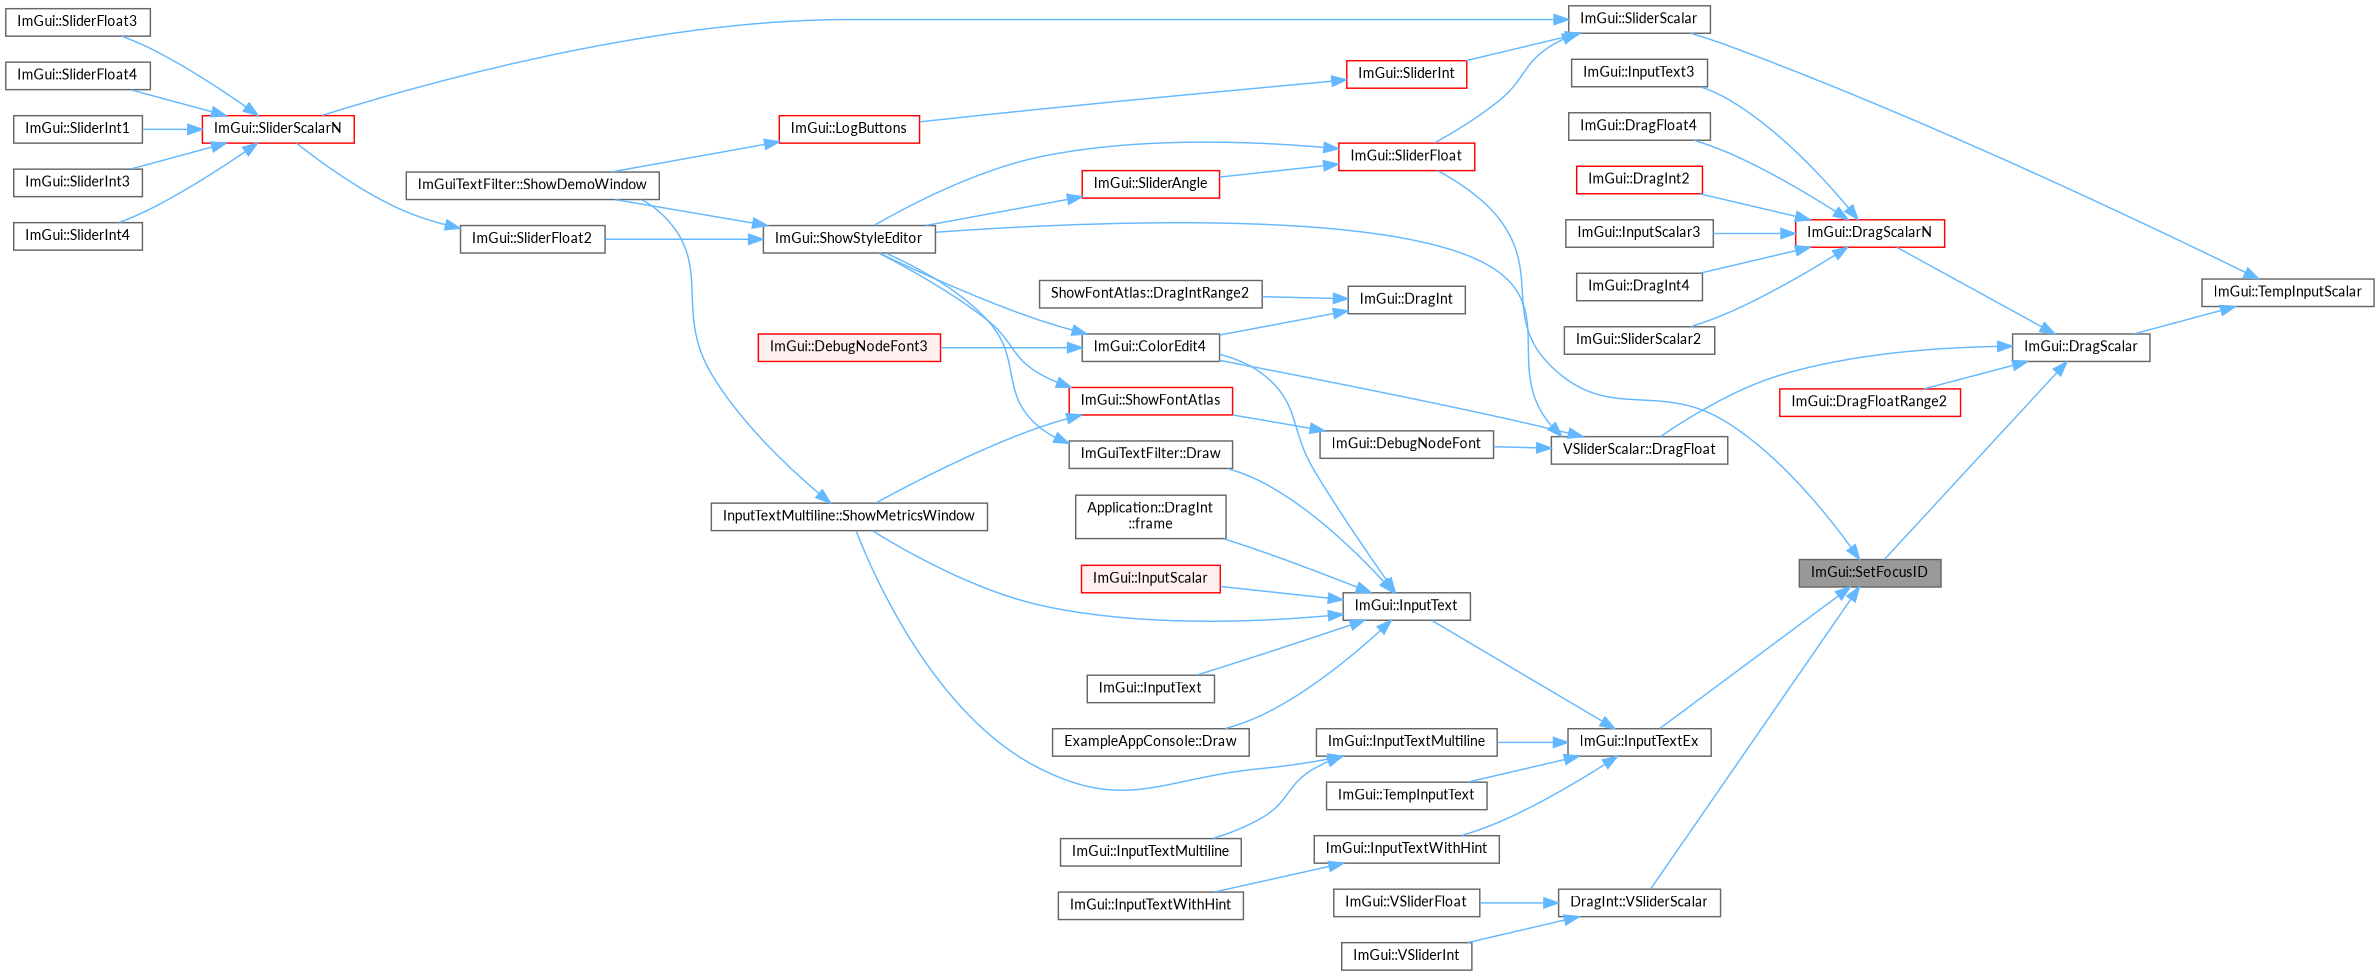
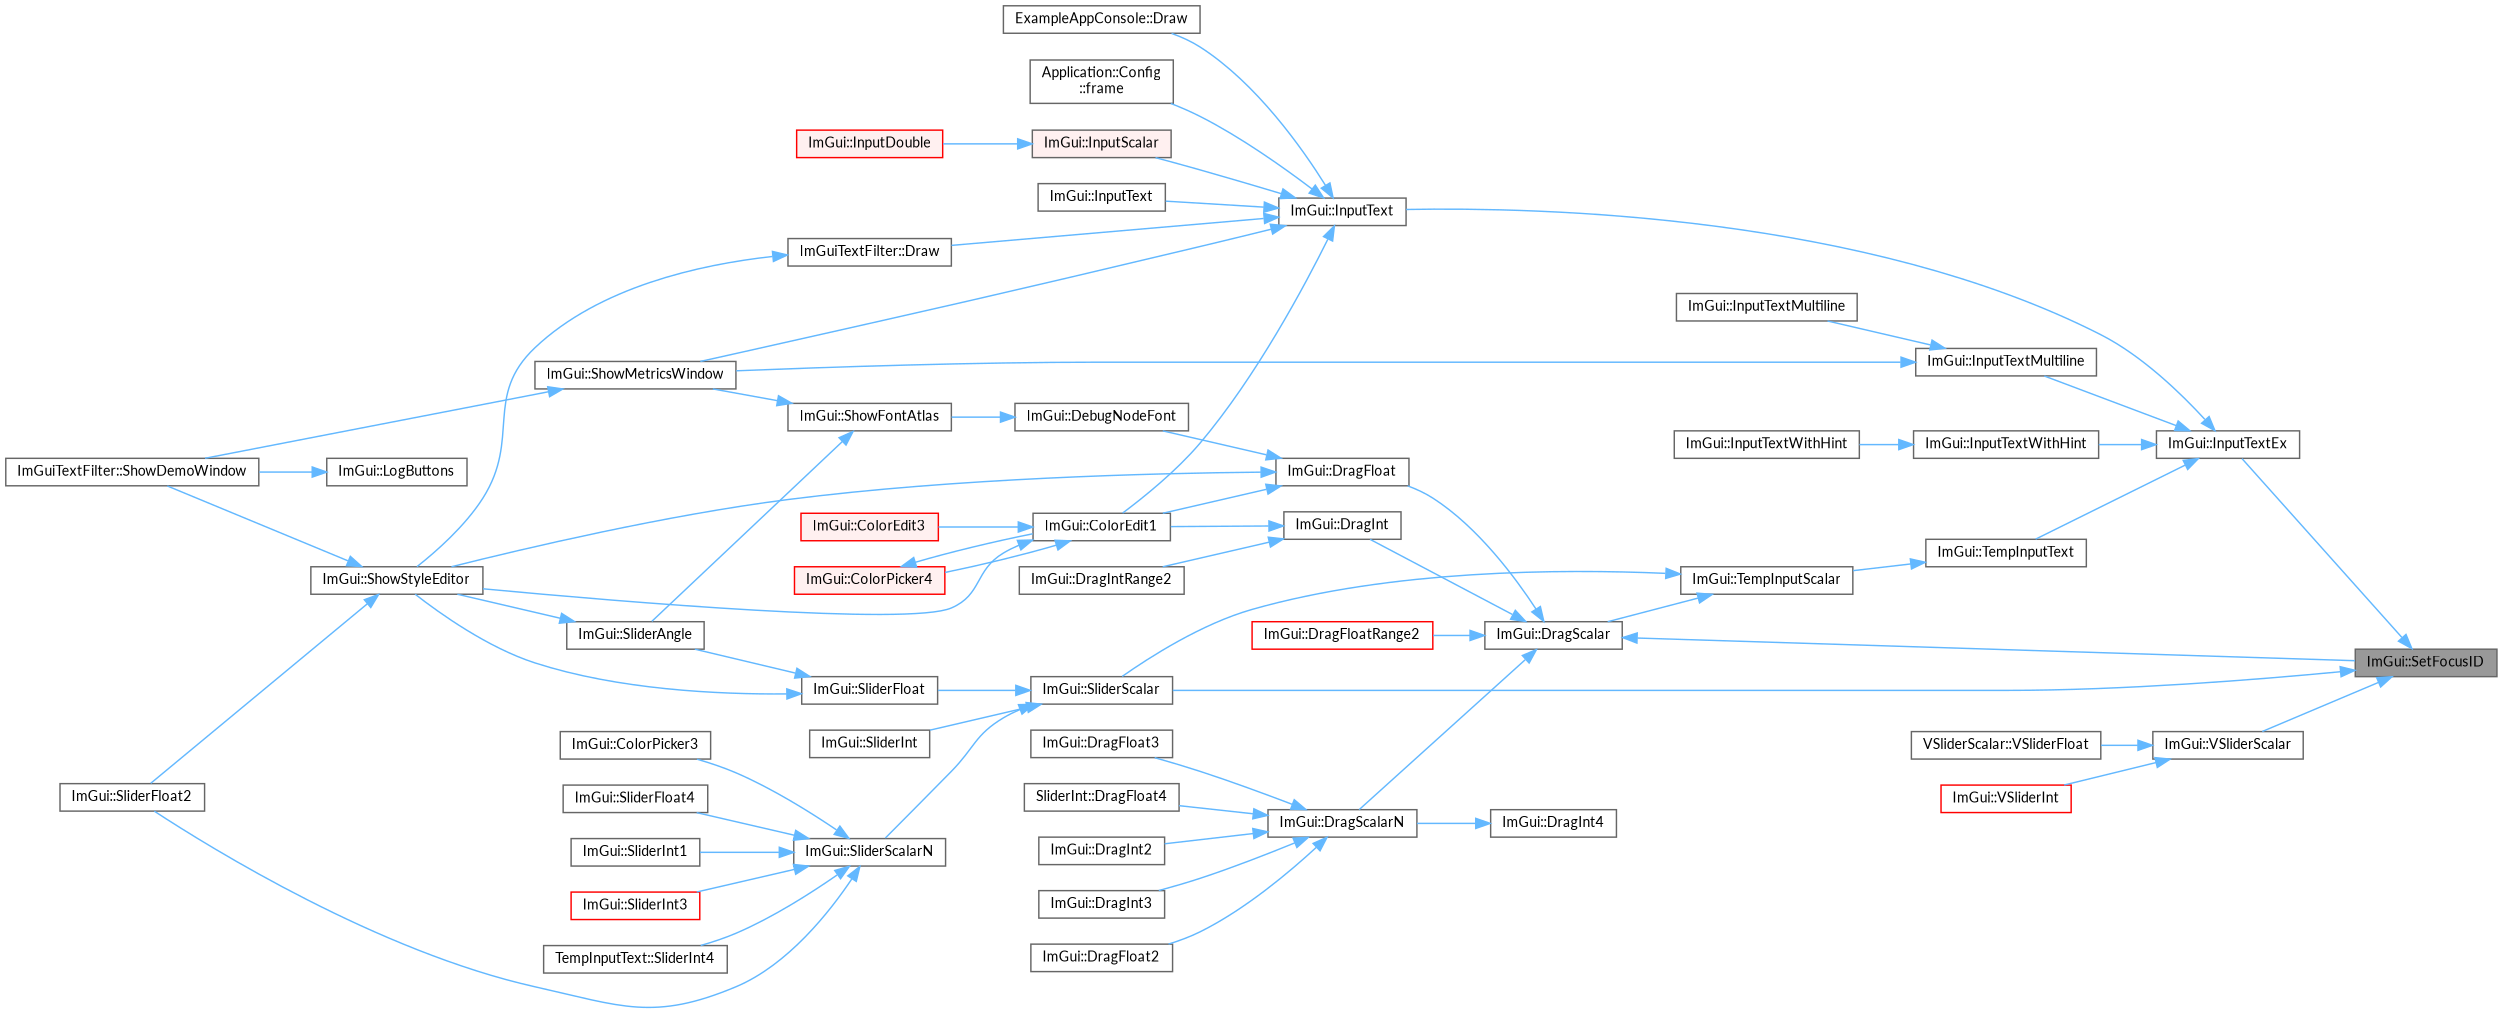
(78, 22) -> (635, 745)
(1640, 73) -> (1102, 744)
(1407, 74) -> (870, 744)
(1126, 101) -> none
(1640, 127) -> (1102, 797)
(278, 129) -> (870, 852)
(849, 129) -> (397, 472)
none -> (870, 144)
(1407, 157) -> (870, 690)
(1640, 180) -> (1102, 851)
(78, 183) -> (635, 906)
(1151, 184) -> (635, 635)
(367, 192) -> (508, 980)
(1640, 234) -> (1102, 904)
(1870, 234) -> (1342, 823)
(78, 236) -> (635, 959)
(1748, 262) -> (1446, 823)
(1151, 294) -> (1102, 581)
(974, 310) -> (747, 531)
(1640, 340) -> (1102, 958)
(849, 348) -> (870, 527)
(1151, 348) -> (1102, 527)
(1606, 396) -> (1757, 690)
(1151, 401) -> (870, 417)
(1640, 450) -> (1342, 472)
(849, 517) -> (635, 375)
(1151, 517) -> (1102, 82)
none -> (1882, 567)
none -> (1427, 569)
(1151, 579) -> (1102, 144)
none -> (870, 581)
(1407, 903) -> (2006, 745)
(1640, 903) -> (2228, 745)
(1407, 956) -> (2006, 799)
